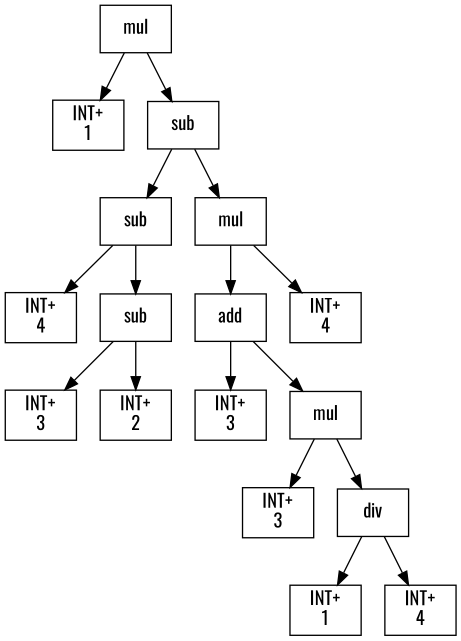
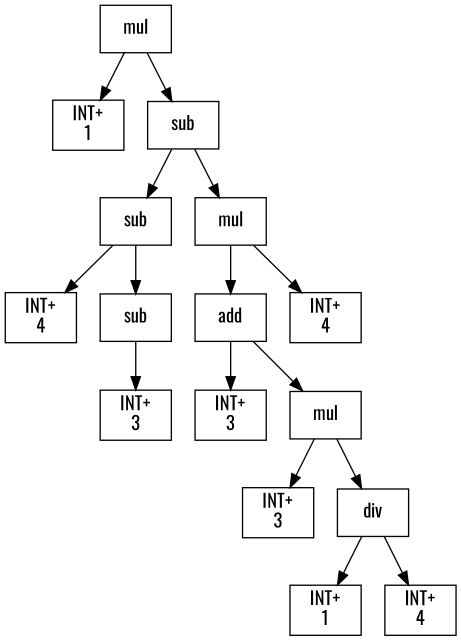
(136, 415) -> none
